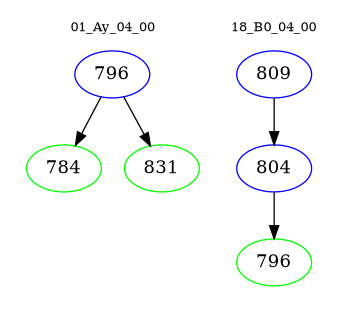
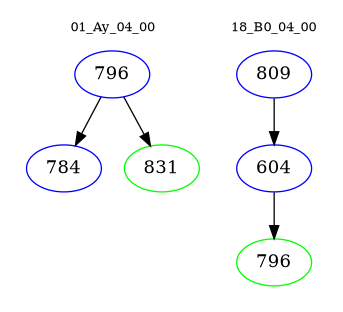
(64, 168) -> (64, 168)
(274, 168) -> (274, 168)
